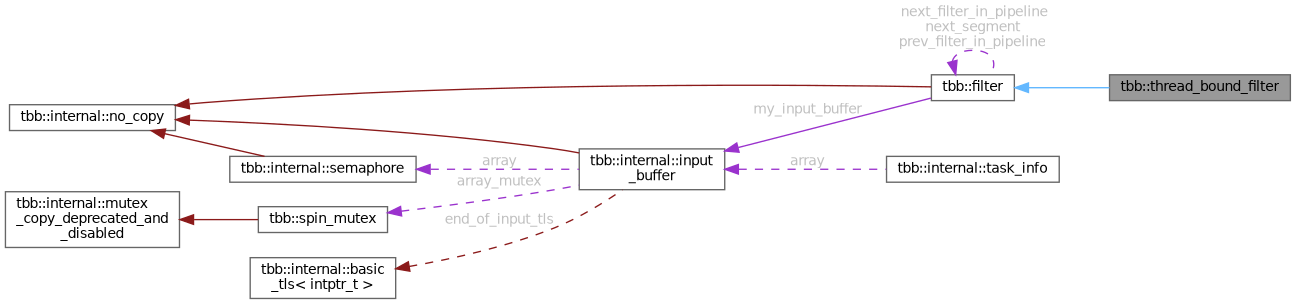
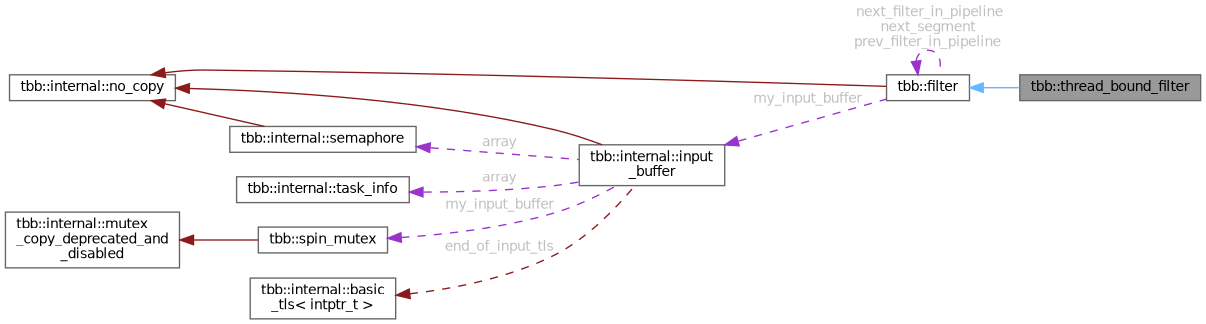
(835, 123) -> (812, 120)
(812, 169) -> (502, 190)
(498, 182) -> (498, 205)
